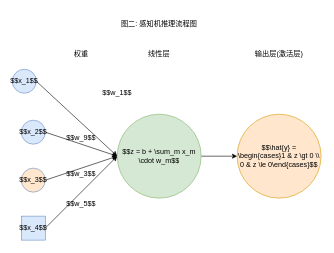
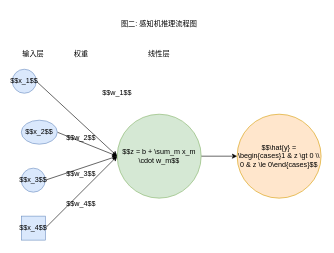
none -> (33, 54)
(279, 54) -> none
(33, 132) -> (39, 132)
(81, 138) -> (81, 138)
(33, 180) -> (33, 180)
(81, 204) -> (81, 204)
